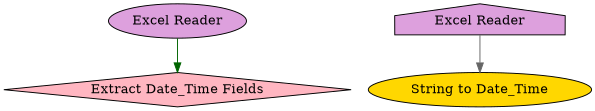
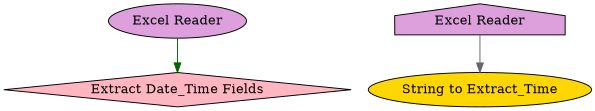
(480, 90) -> (480, 90)
